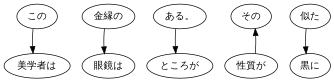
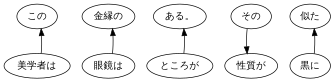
(33, 38) -> (42, 45)
(104, 38) -> (113, 45)
(175, 38) -> (184, 45)
(306, 38) -> (315, 45)
(256, 45) -> (247, 38)
